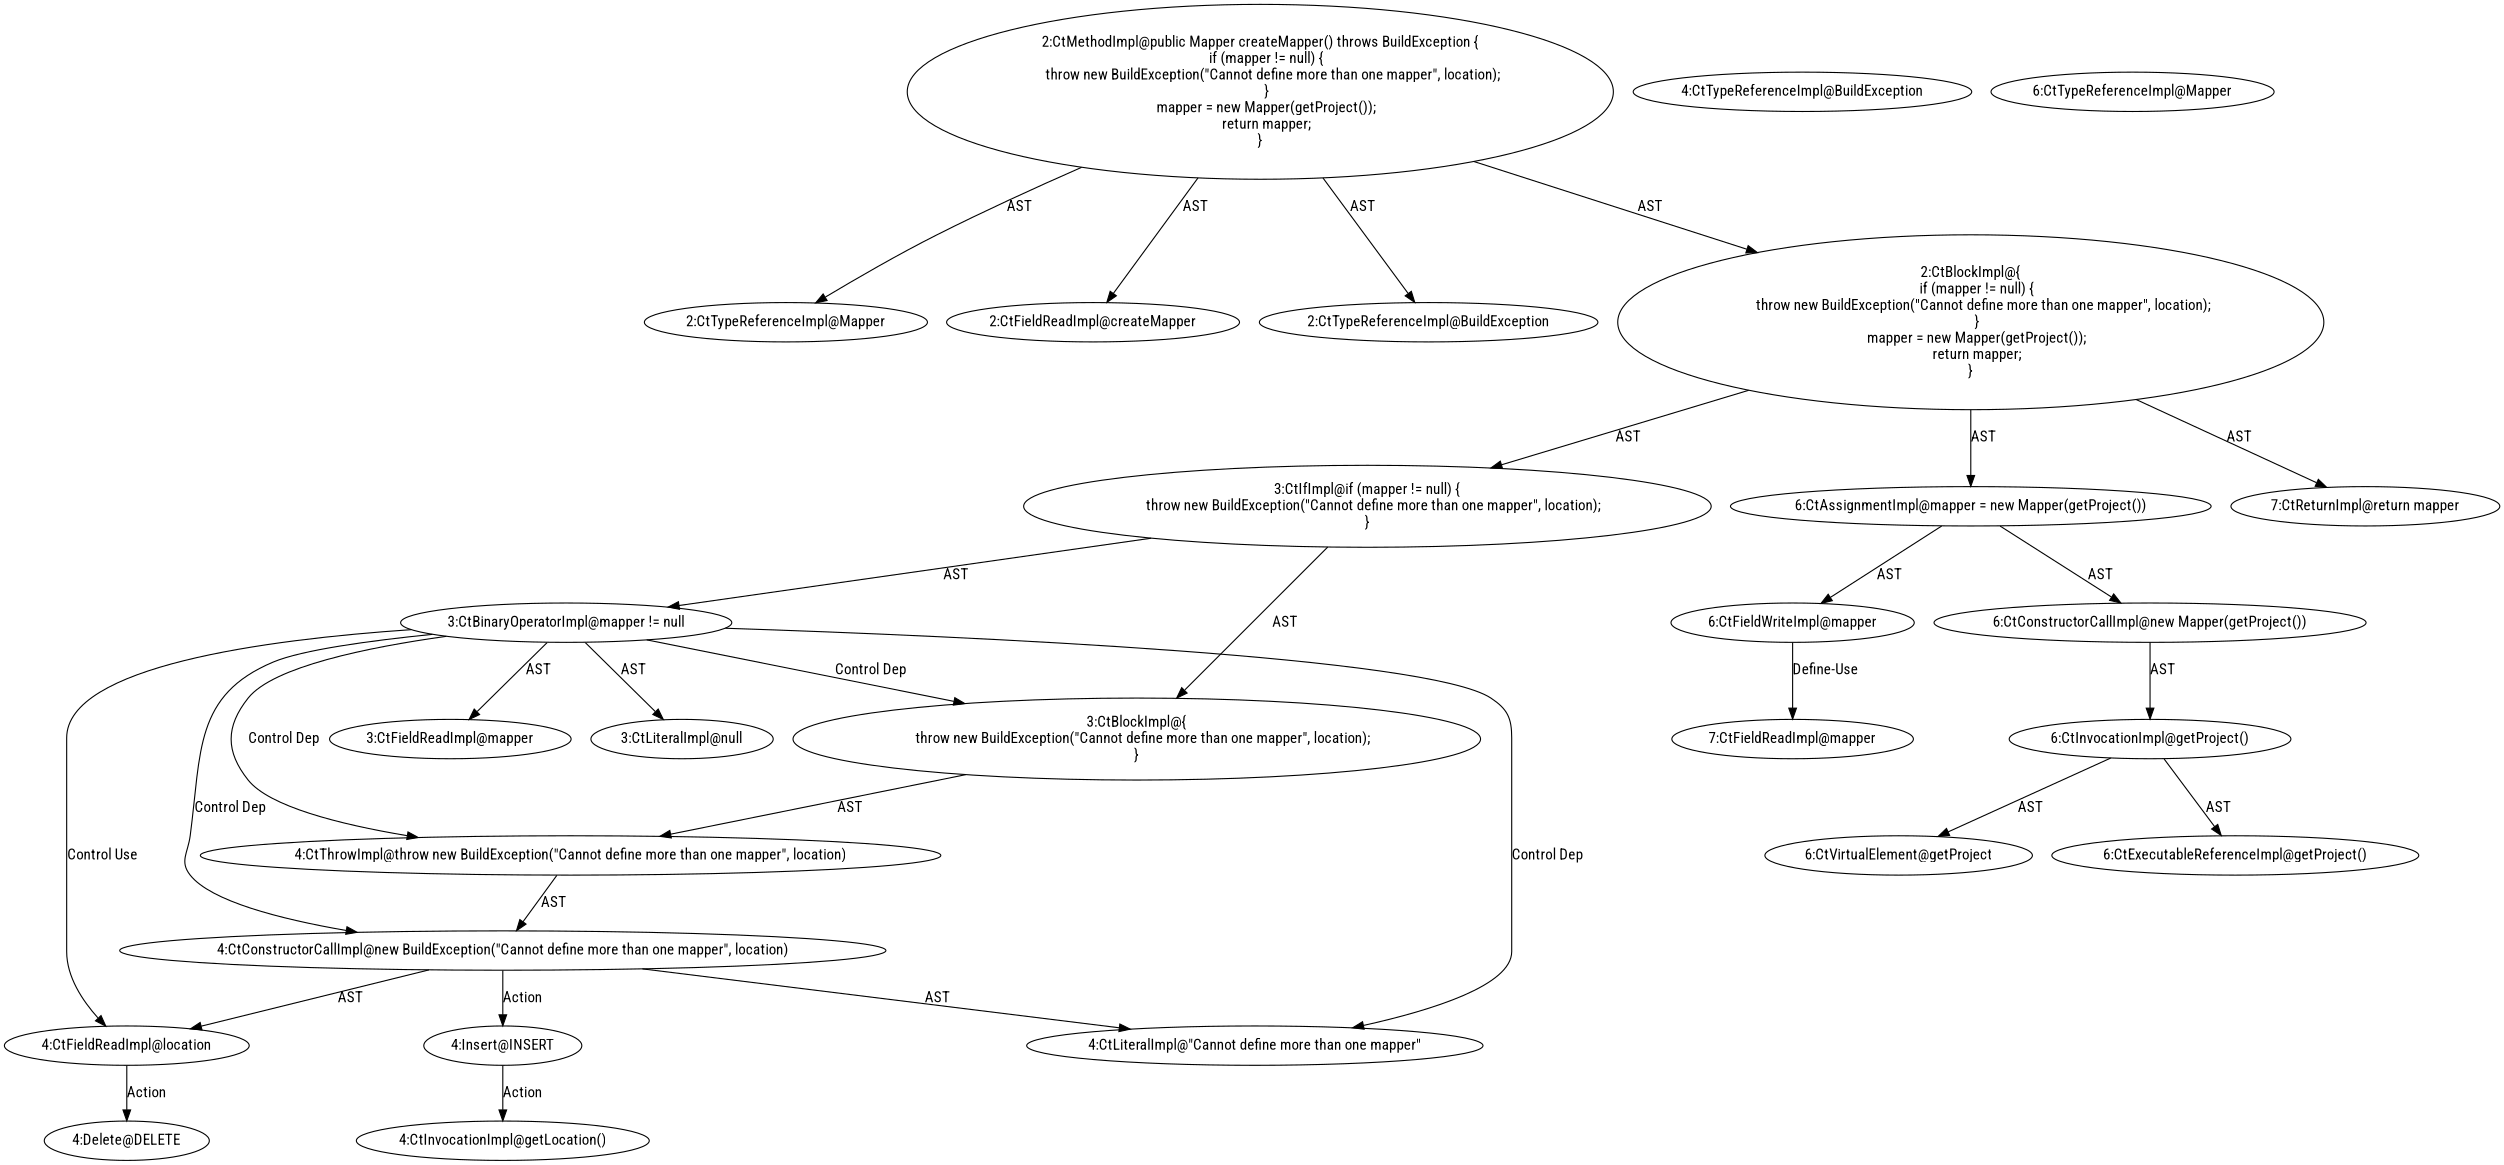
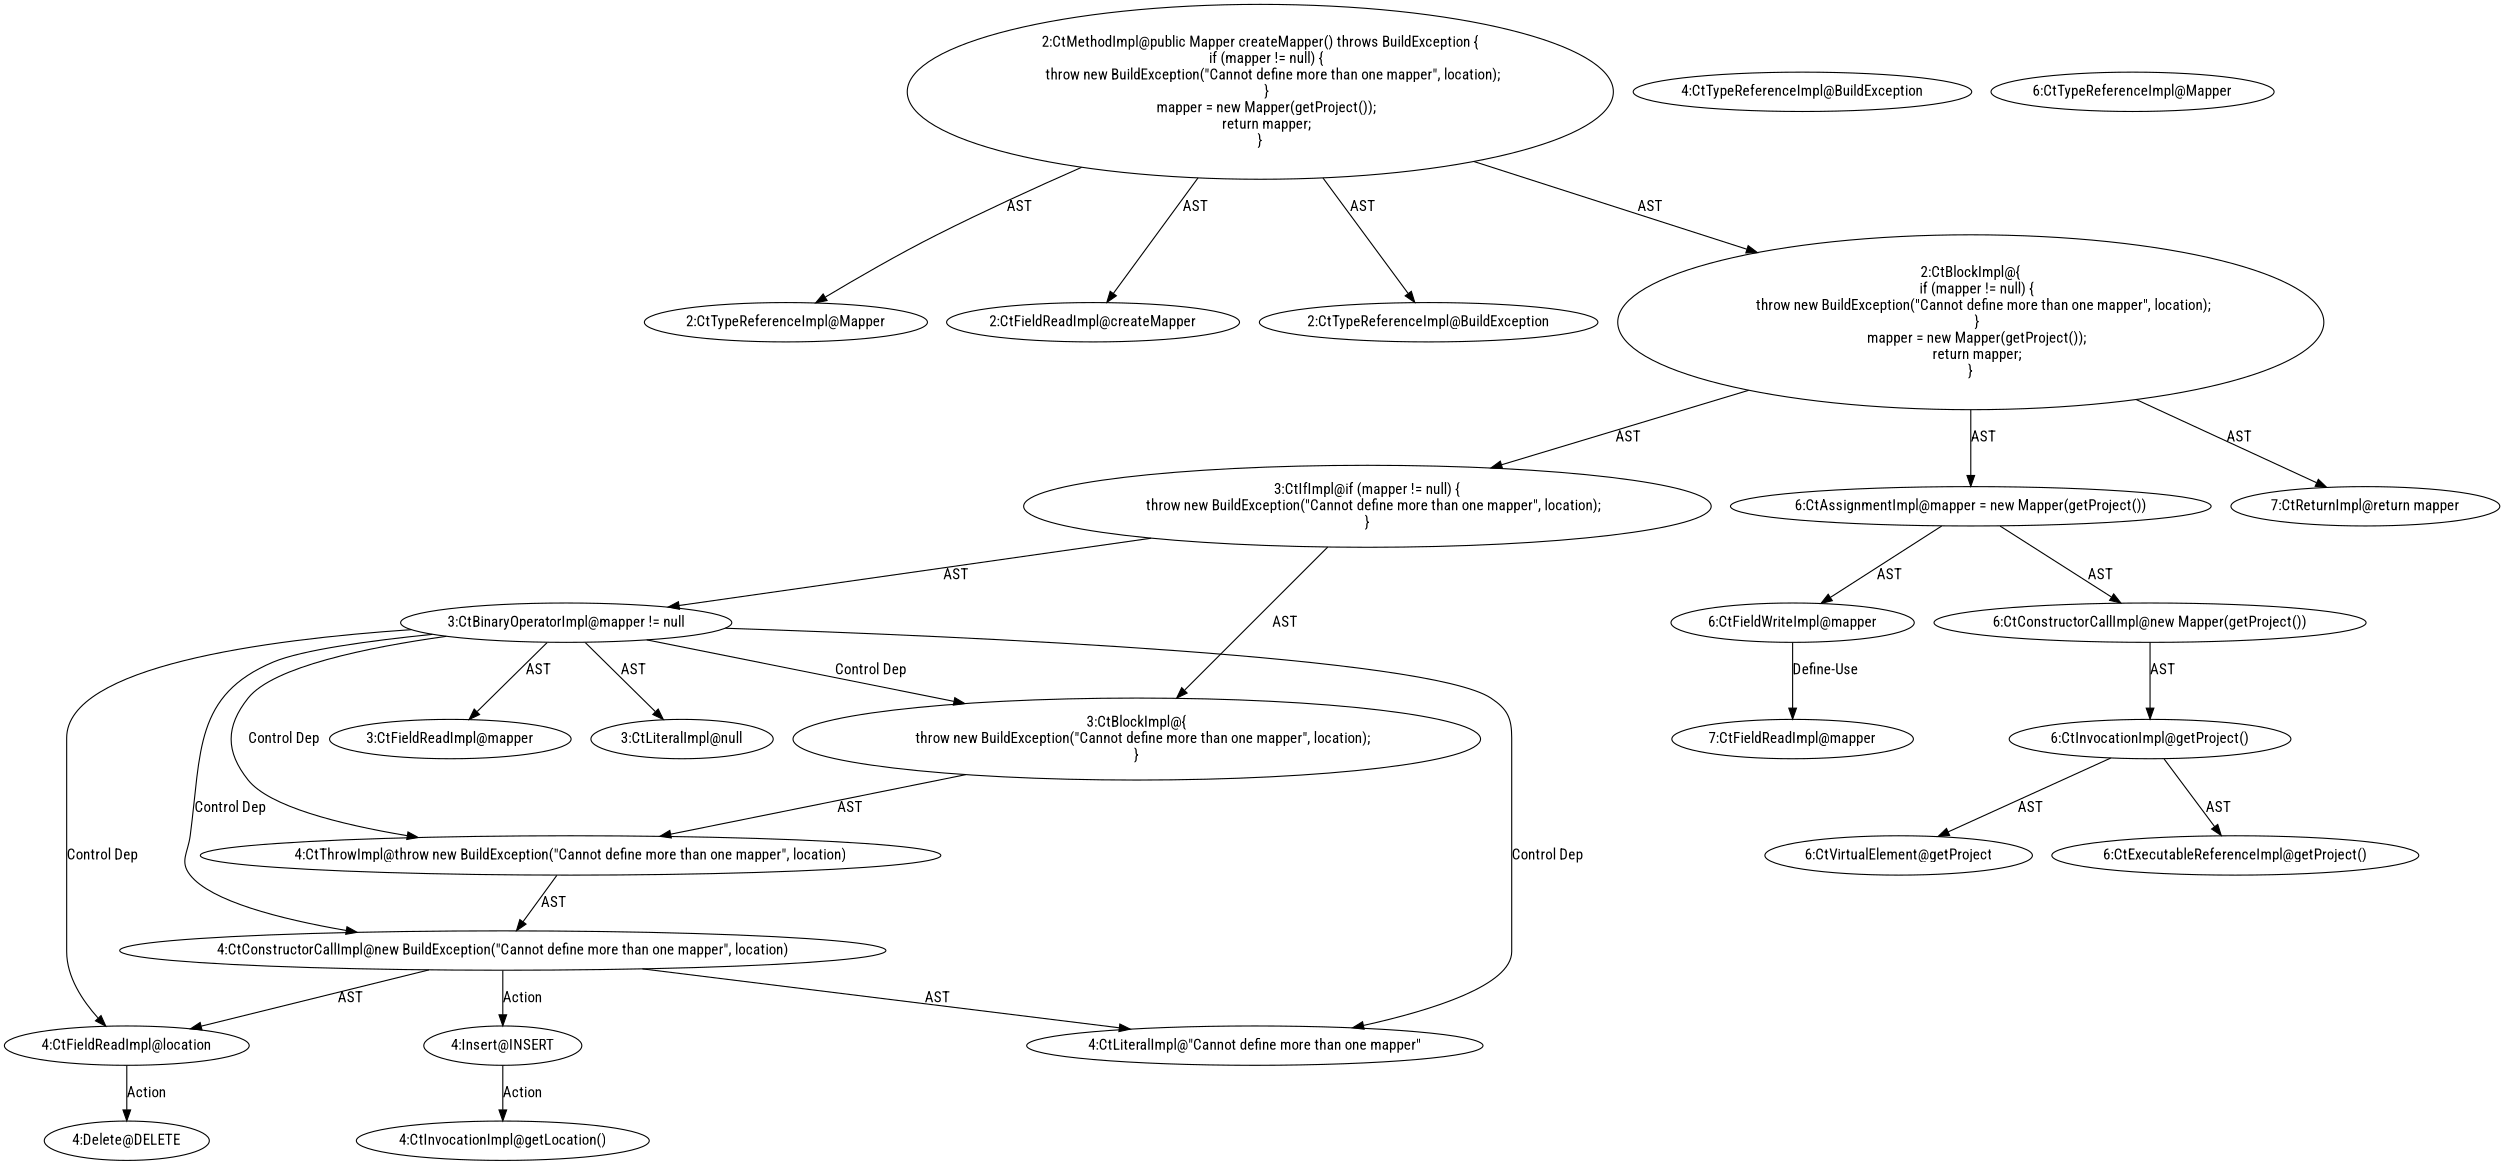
(103, 855) -> (103, 855)
